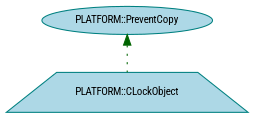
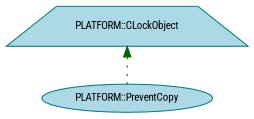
(127, 59) -> (127, 71)
